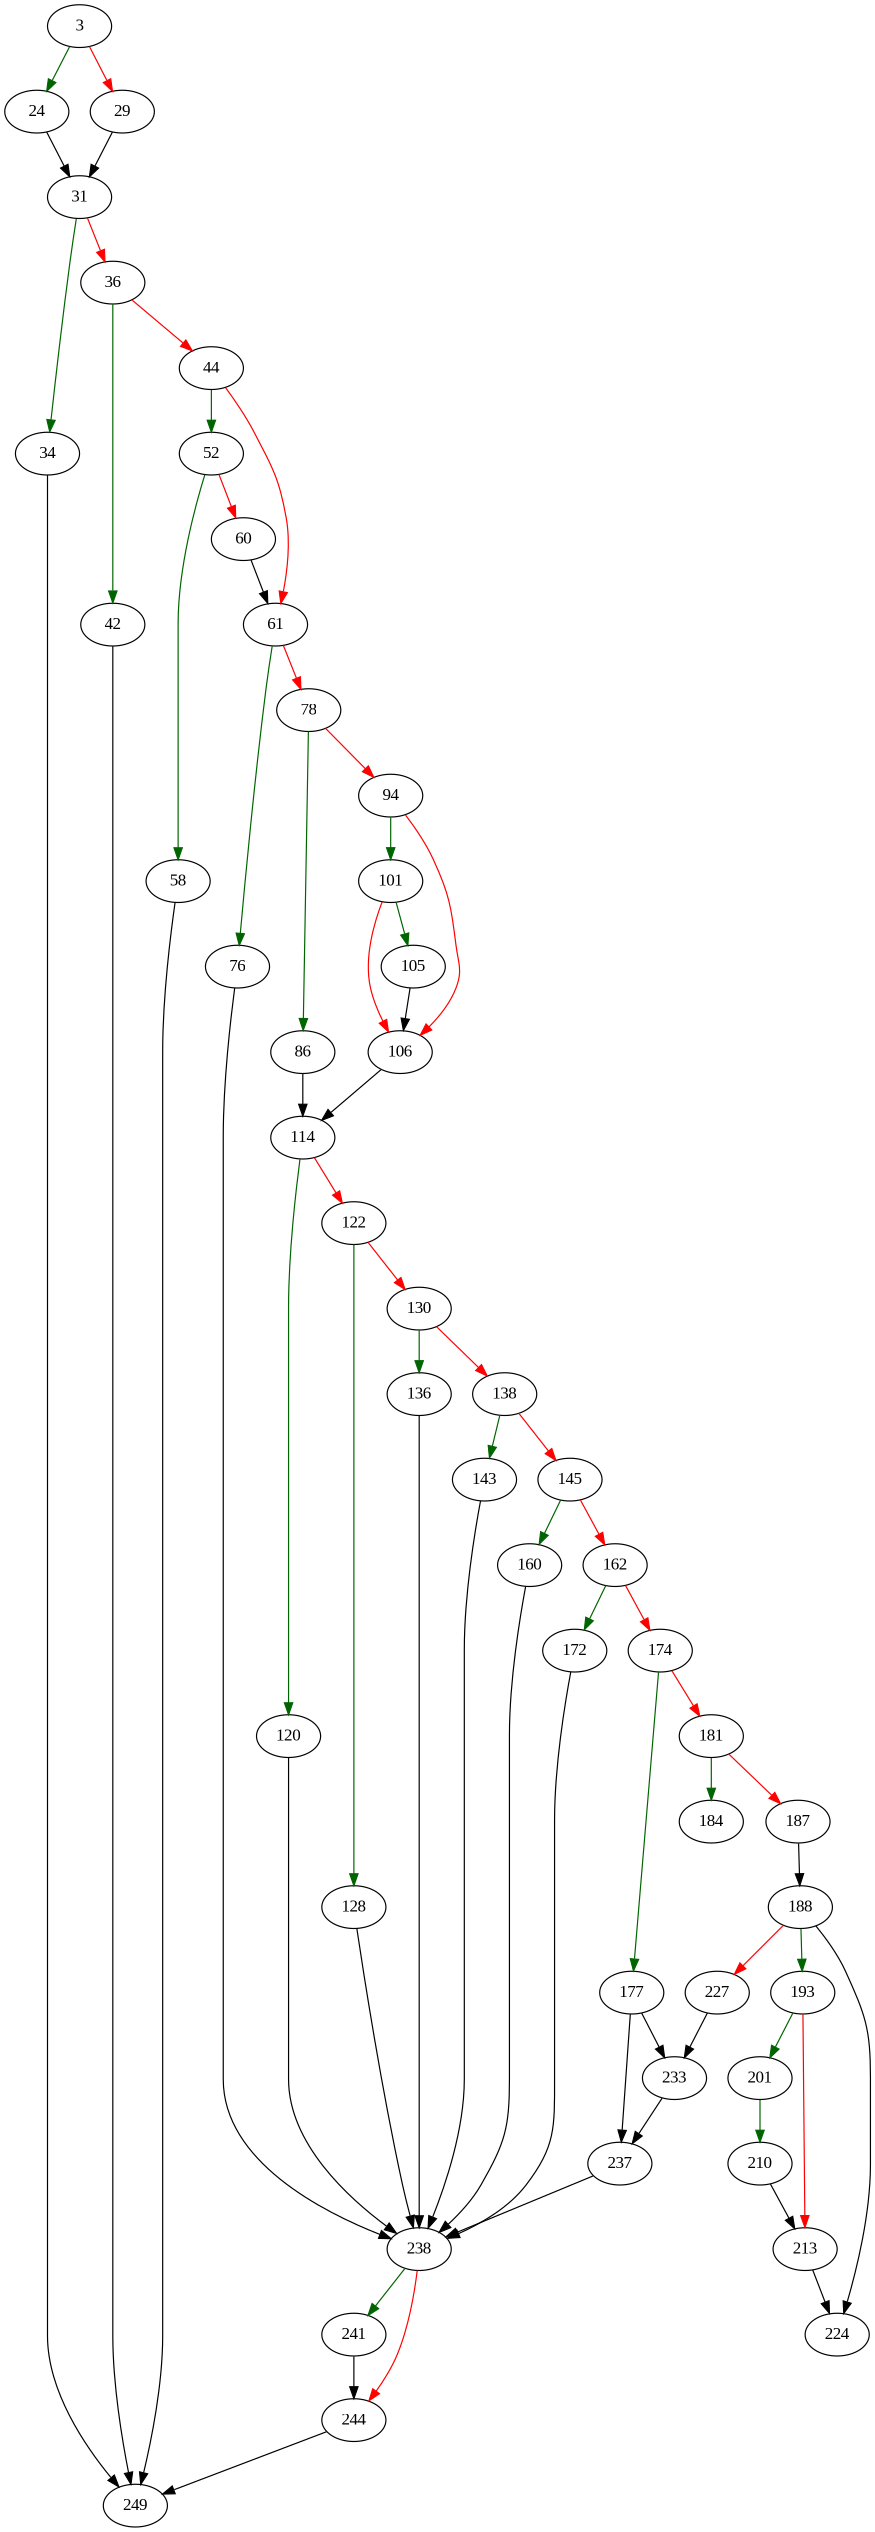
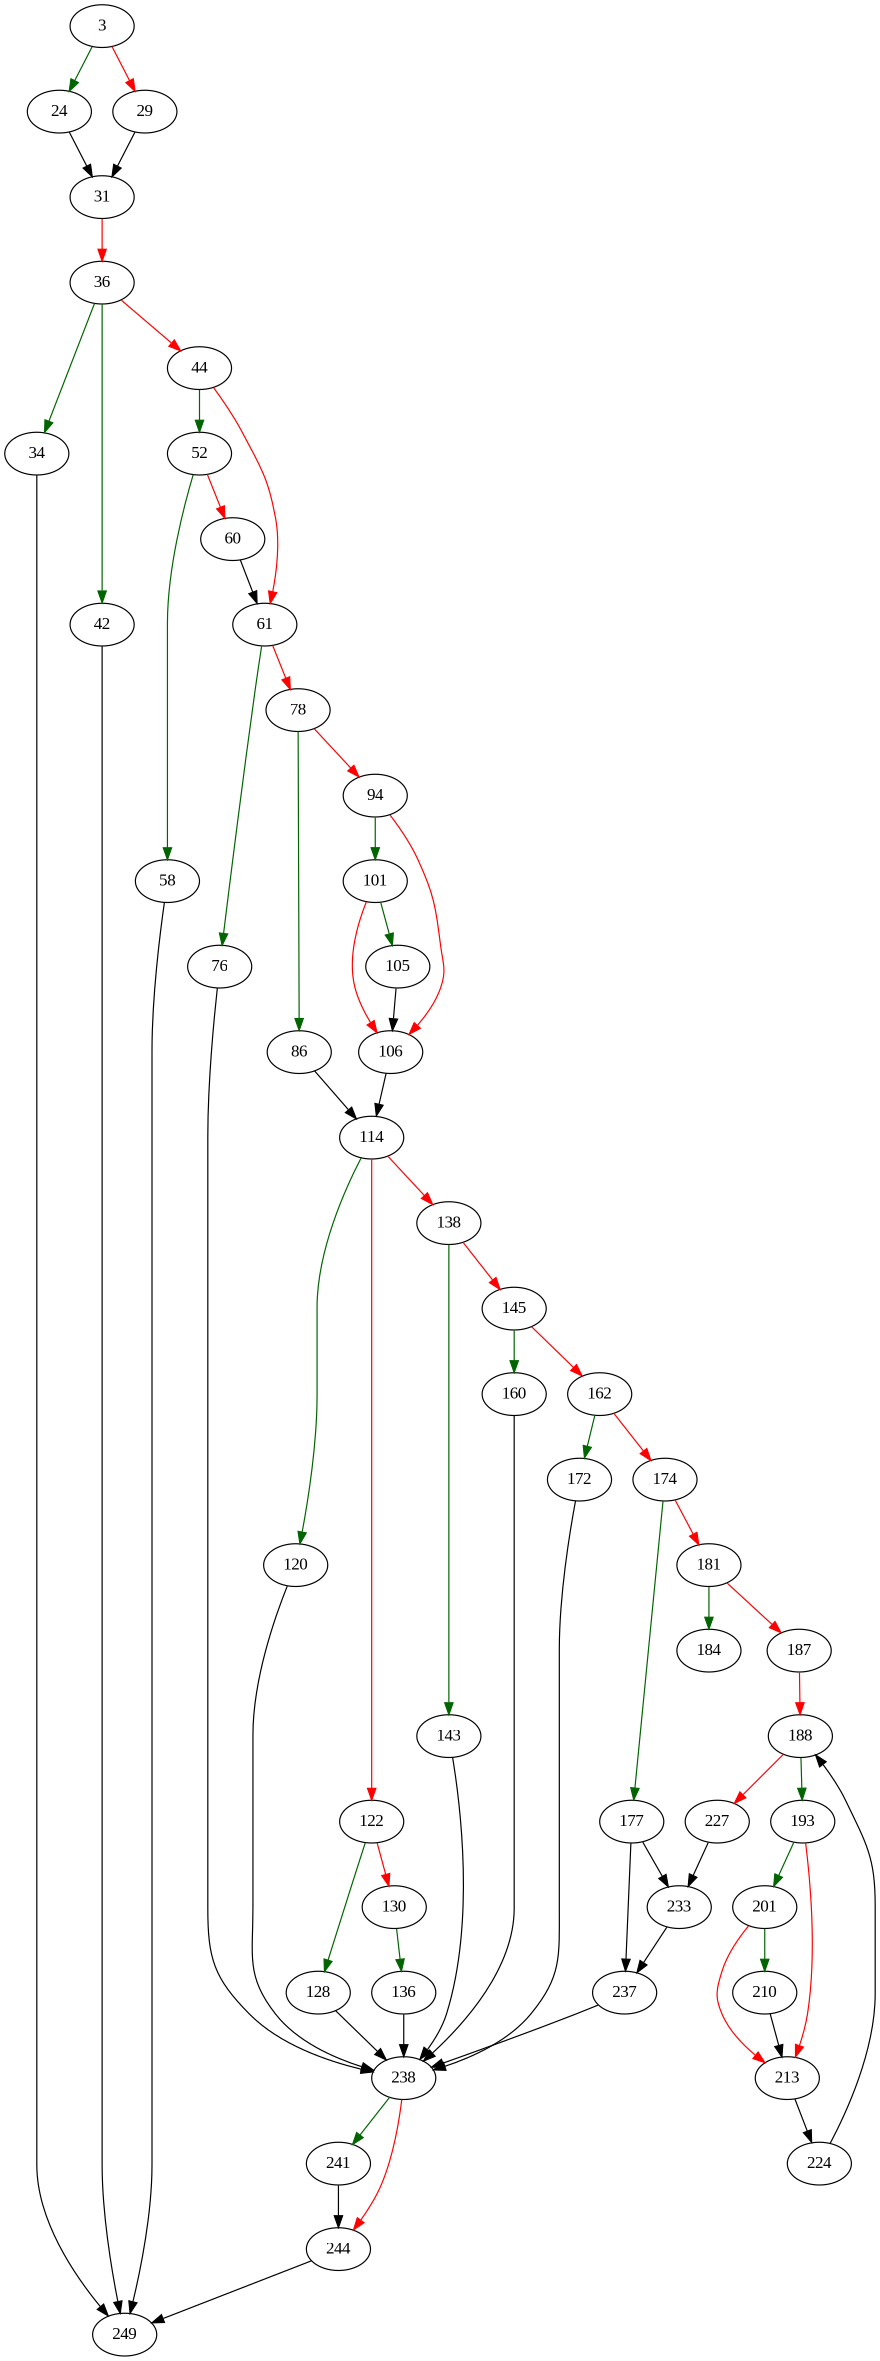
(63, 319) -> (72, 362)
(458, 1347) -> (406, 1176)
(799, 1859) -> (800, 1688)
none -> (717, 1993)
(870, 2108) -> (875, 1952)
